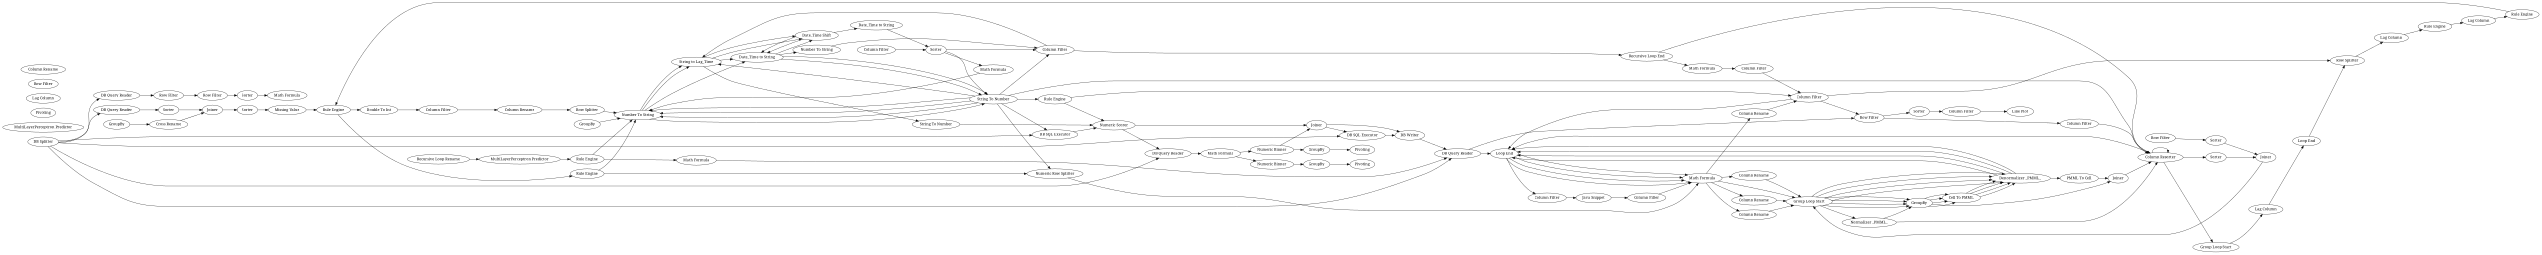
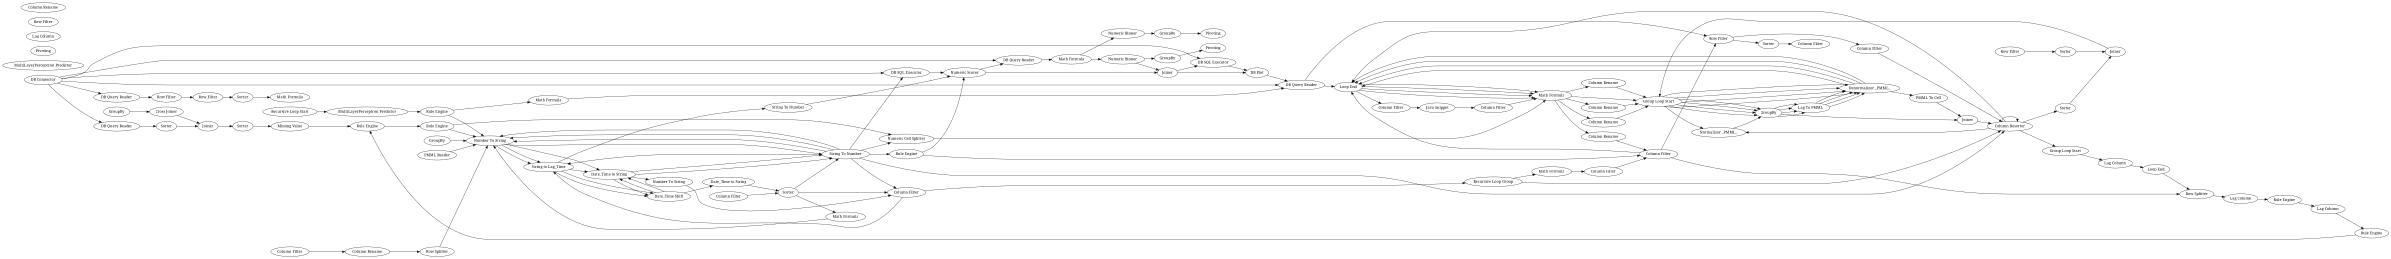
(1647, 56) -> (1493, 182)
(379, 110) -> none
(2020, 112) -> none
(169, 124) -> (166, 112)
(1410, 135) -> (1257, 73)
(43, 142) -> (43, 80)
none -> (437, 155)
(438, 159) -> (290, 112)
(1055, 174) -> (907, 139)
(1961, 198) -> (1811, 108)
(2037, 221) -> (1869, 132)
